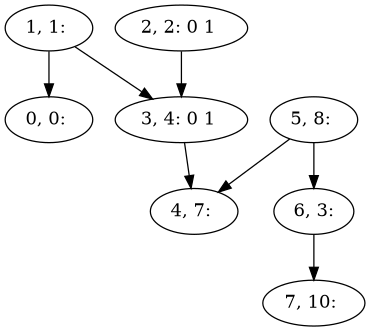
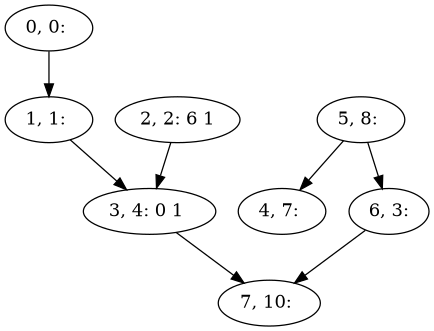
(181, 28) -> (178, 120)
(49, 68) -> (49, 68)
(187, 159) -> (205, 254)
